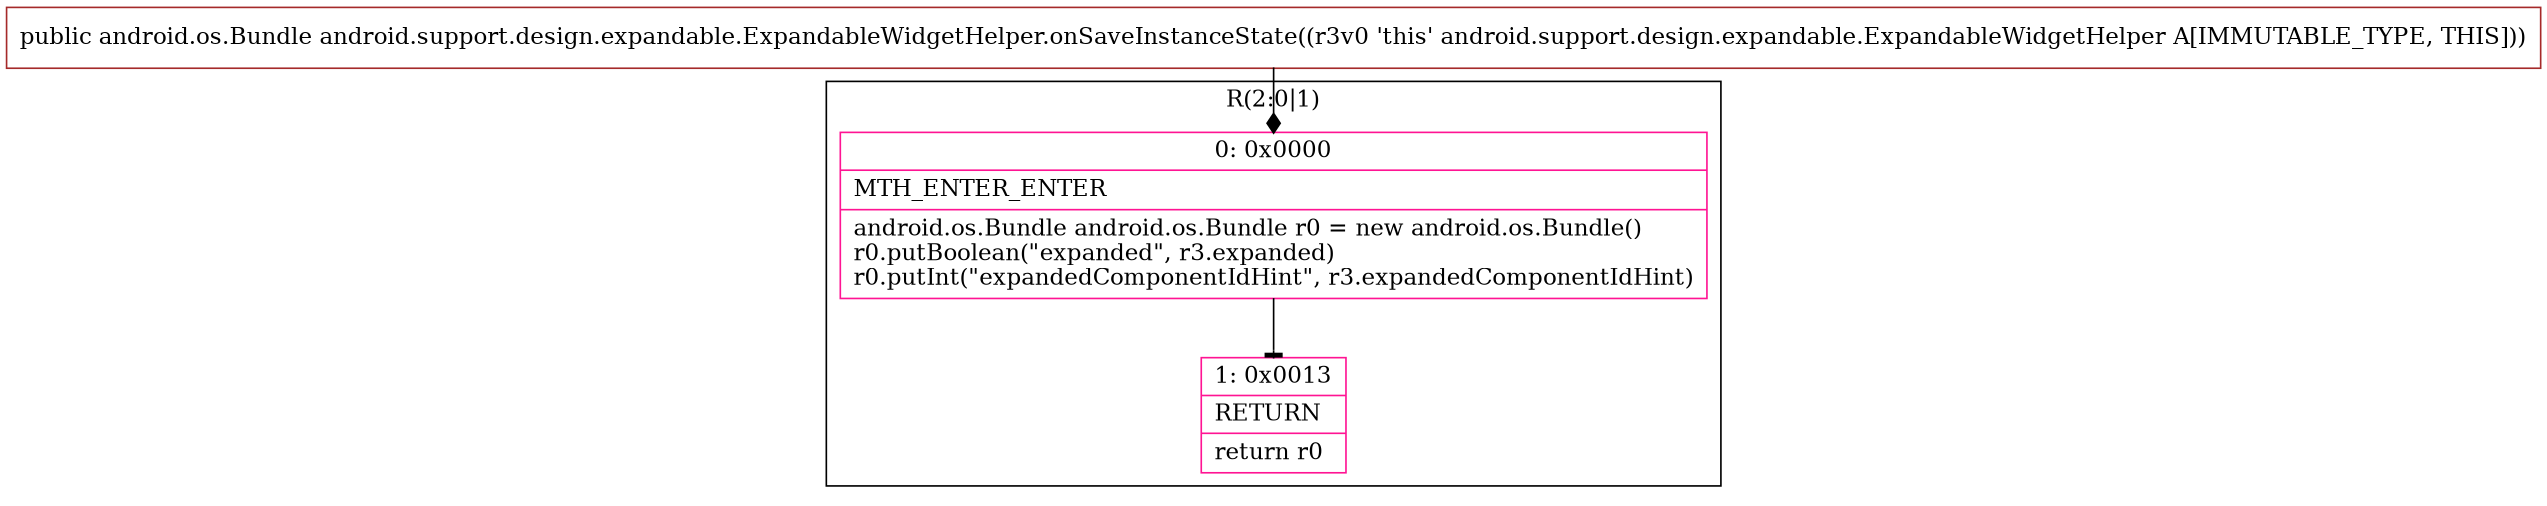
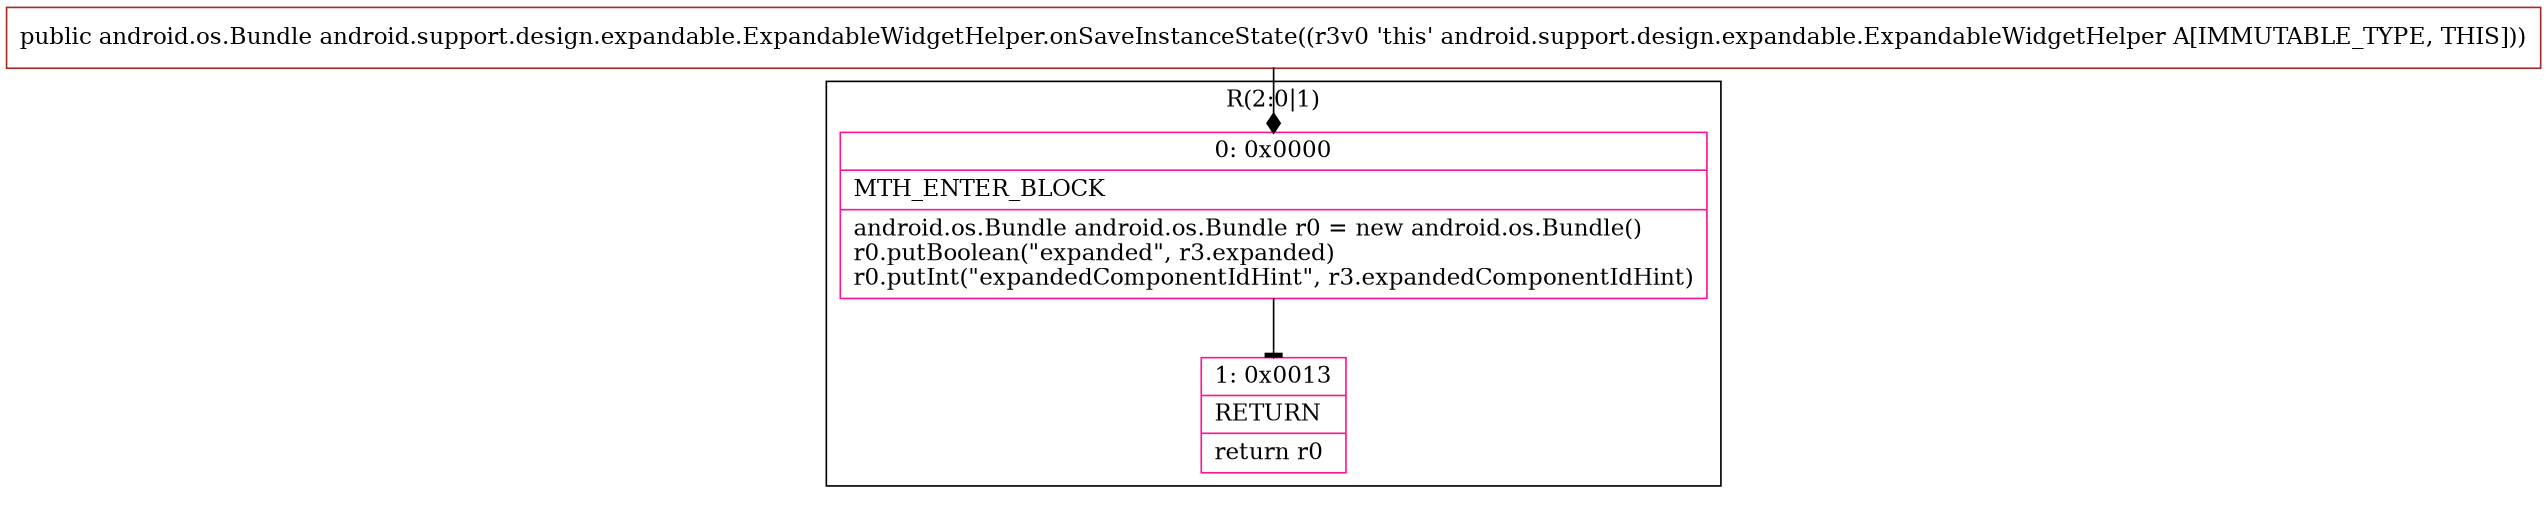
(980, 189) -> (980, 189)
